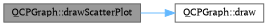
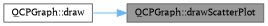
(153, 13) -> (105, 13)
